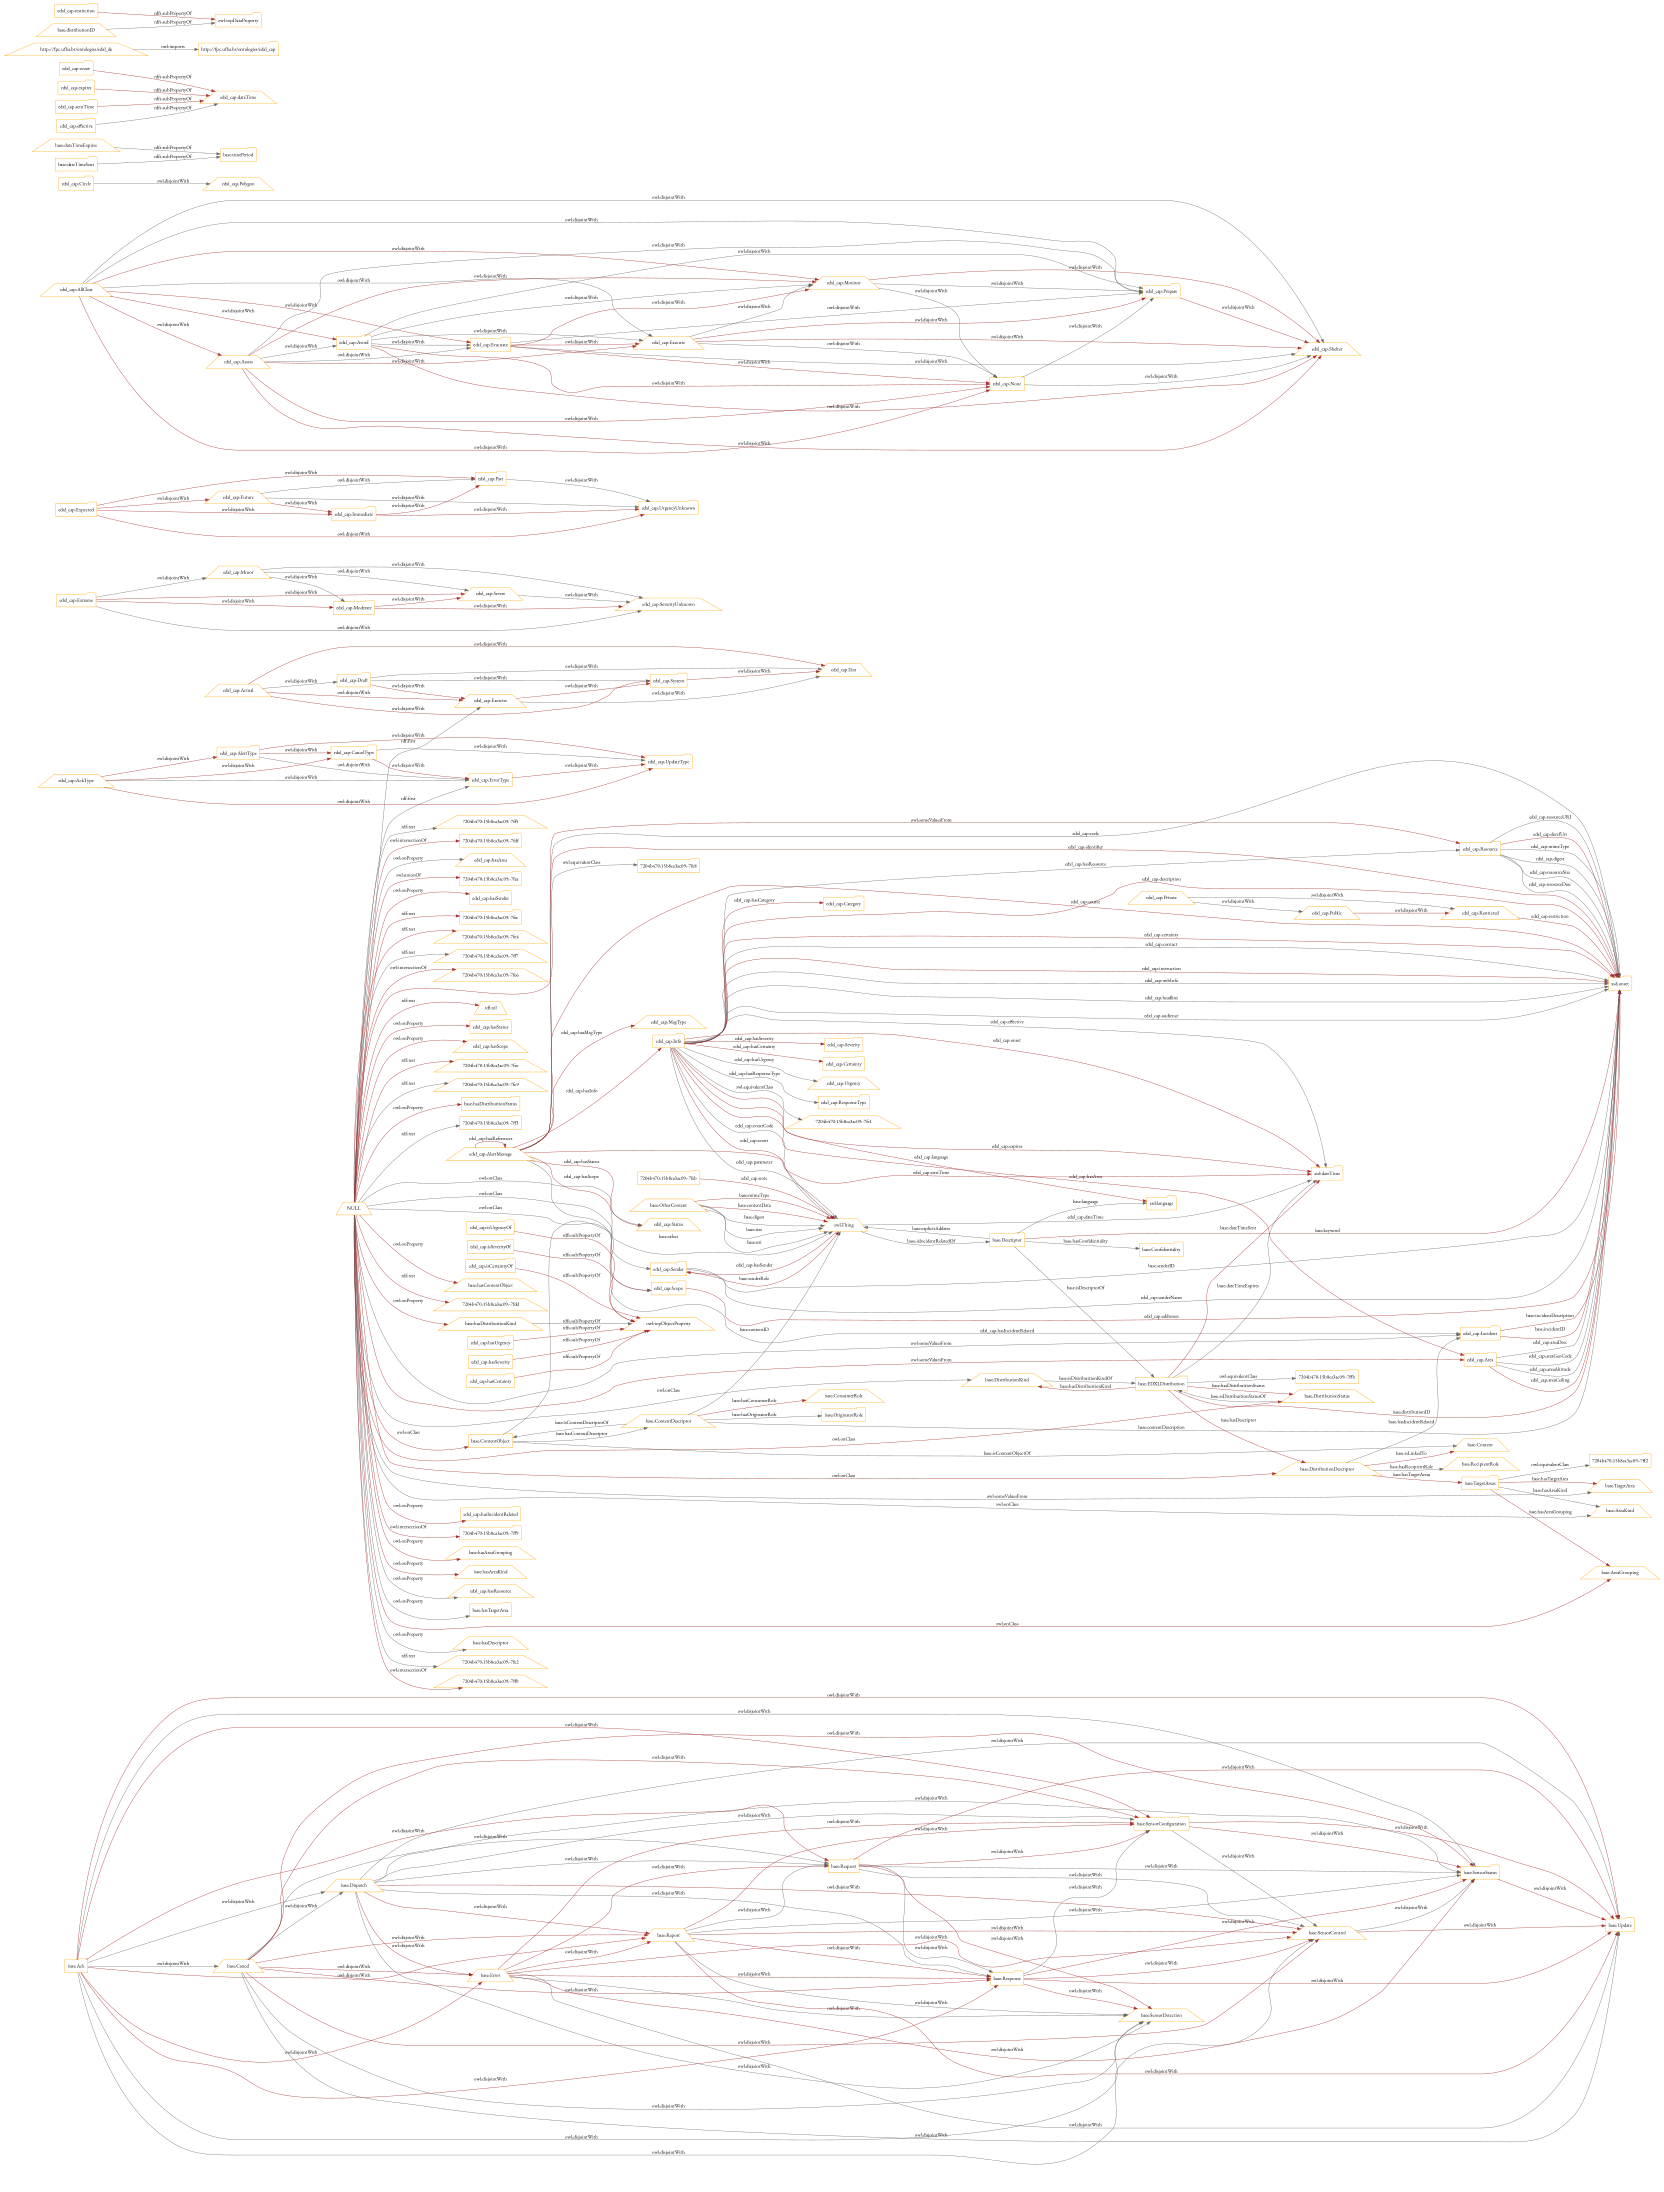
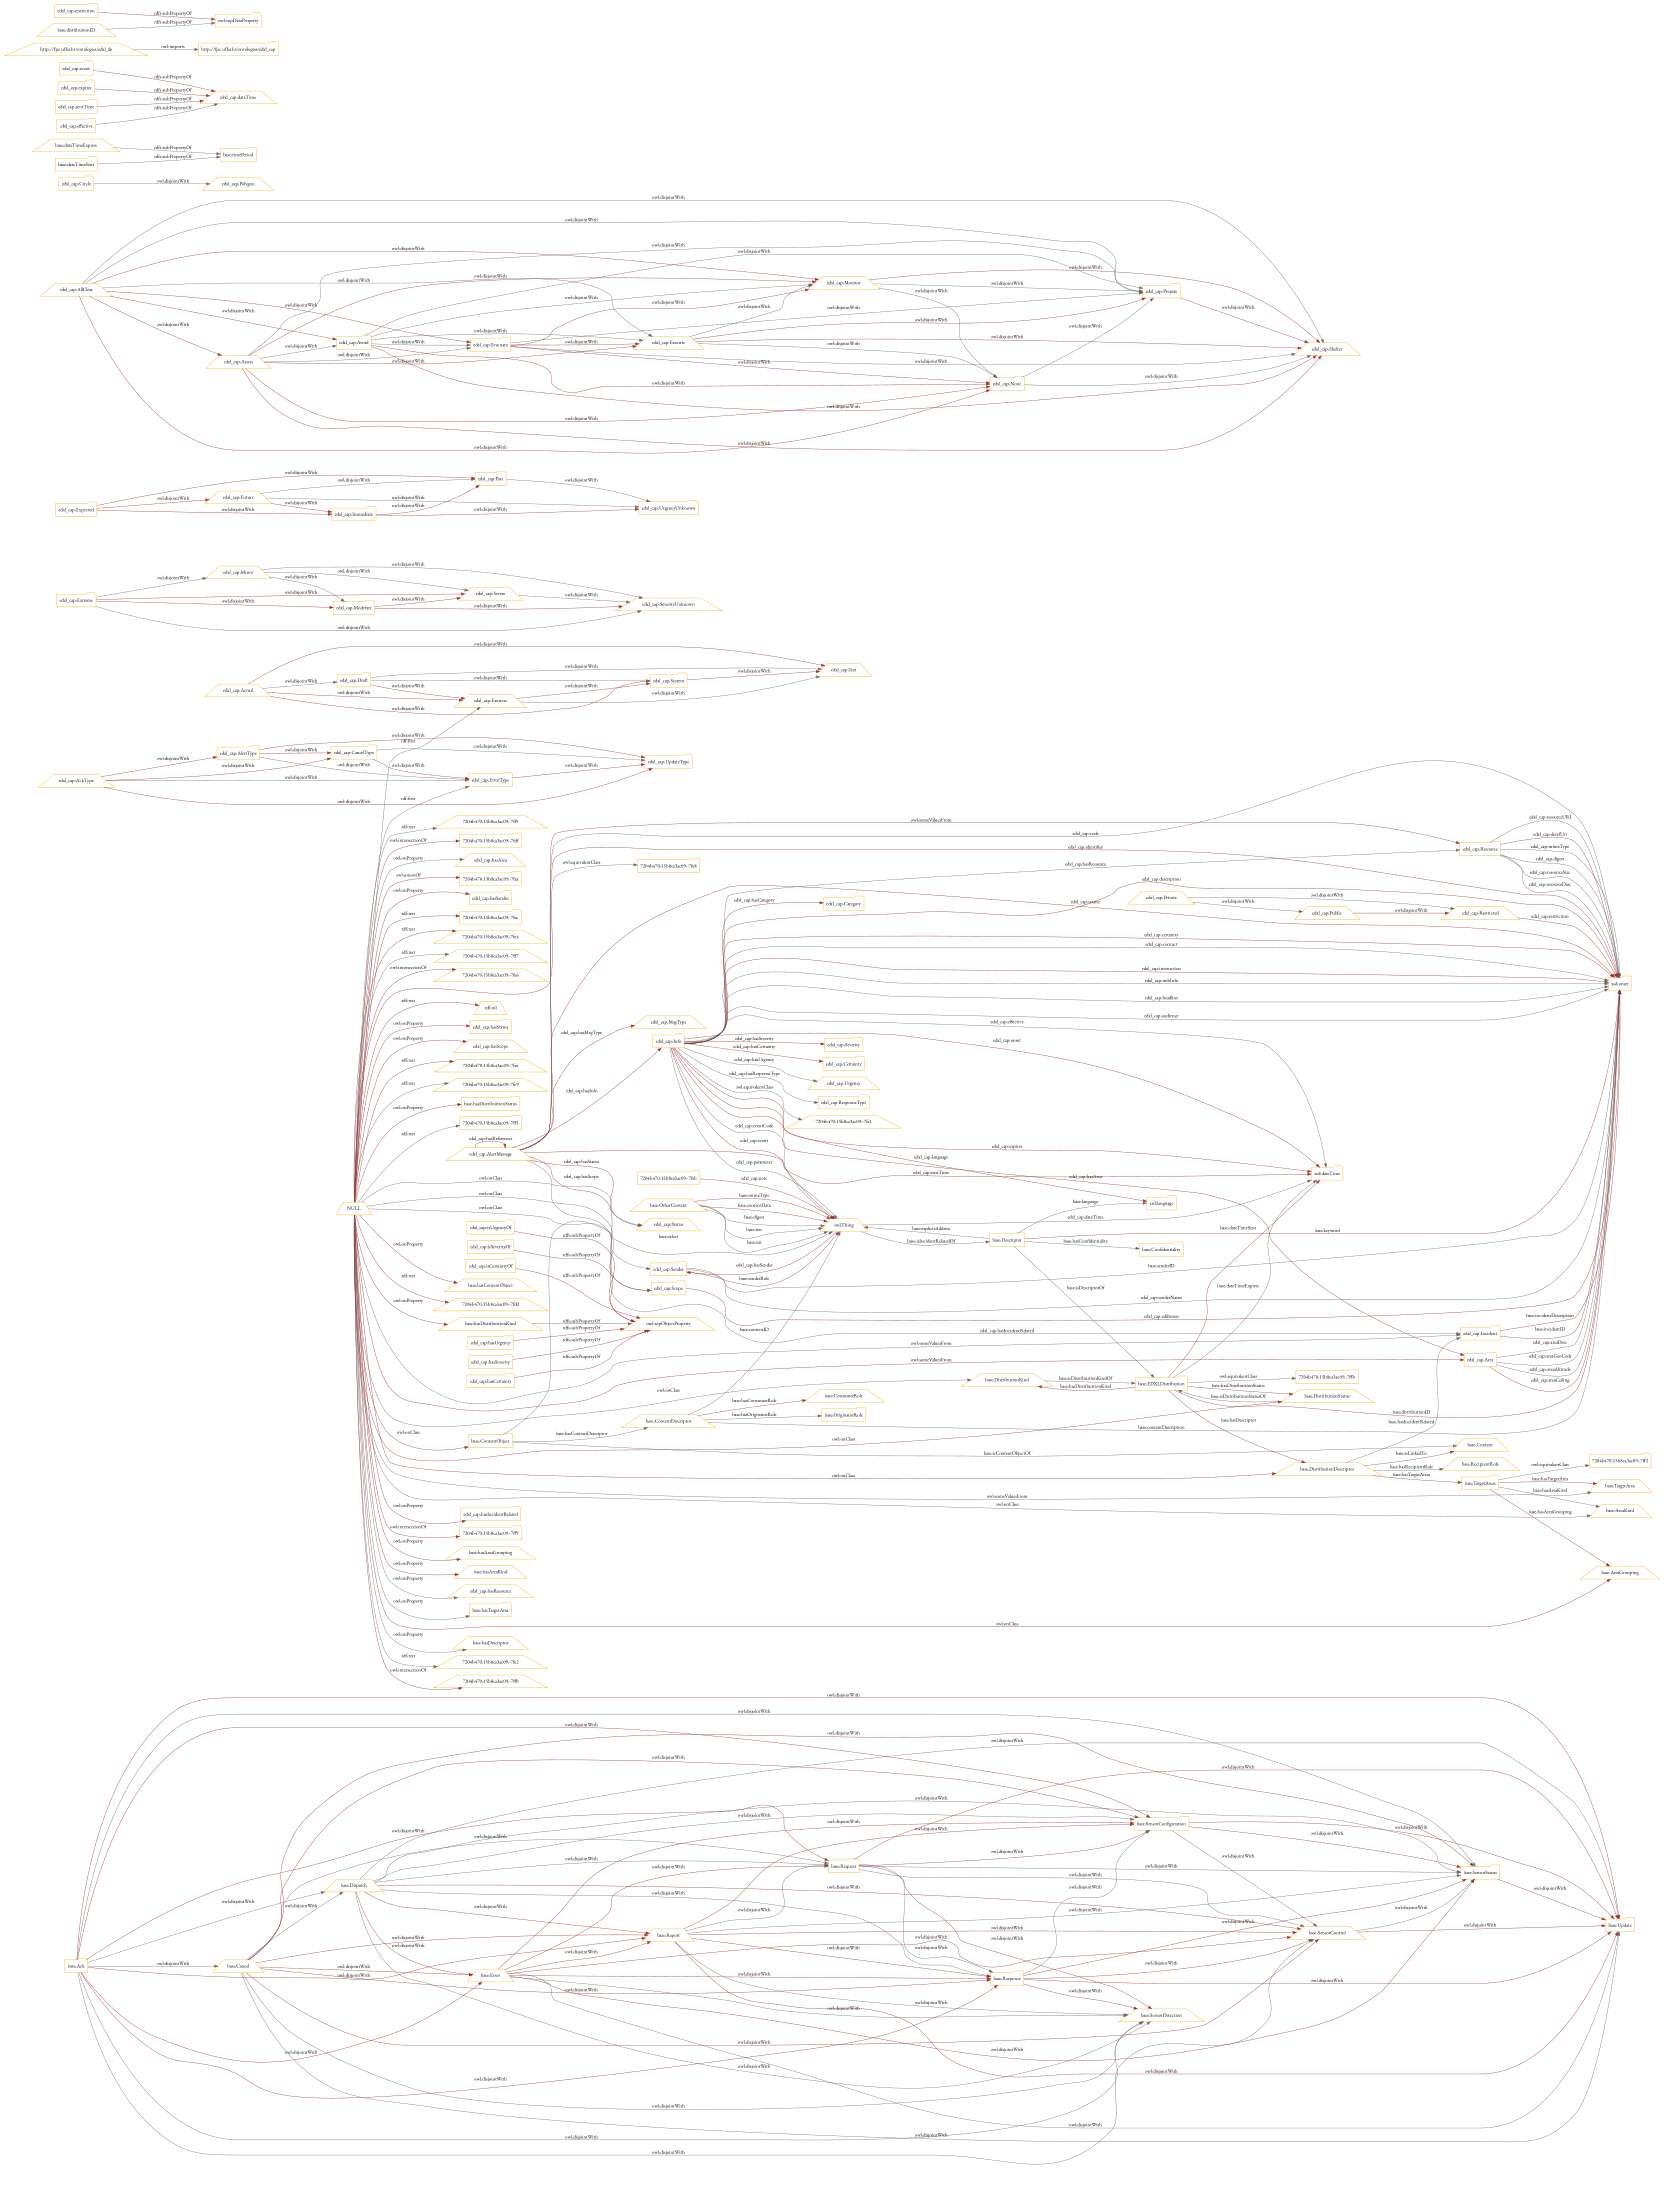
(369, 537) -> none
(571, 1429) -> none
